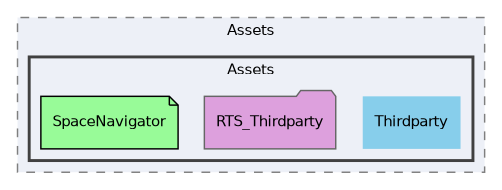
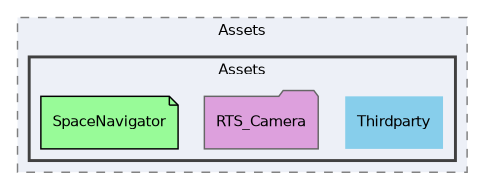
(270, 123) -> (261, 123)
